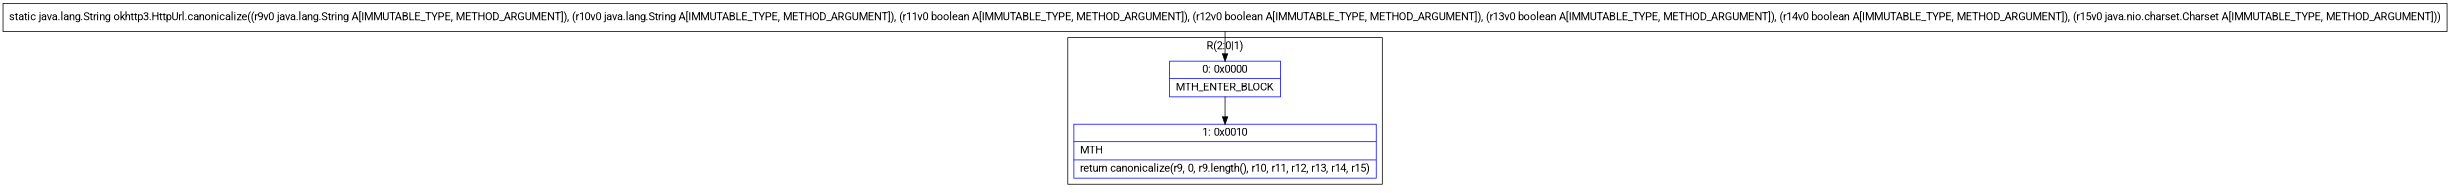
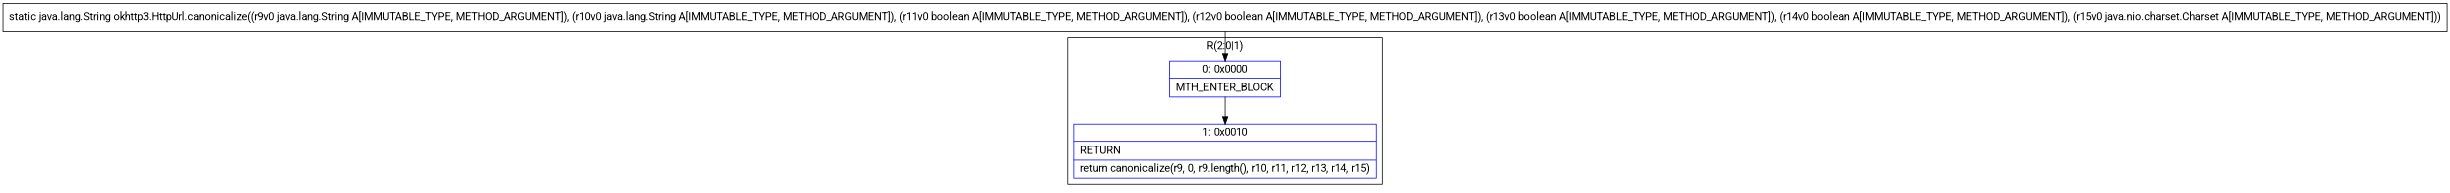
(1092, 150) -> (1100, 150)
